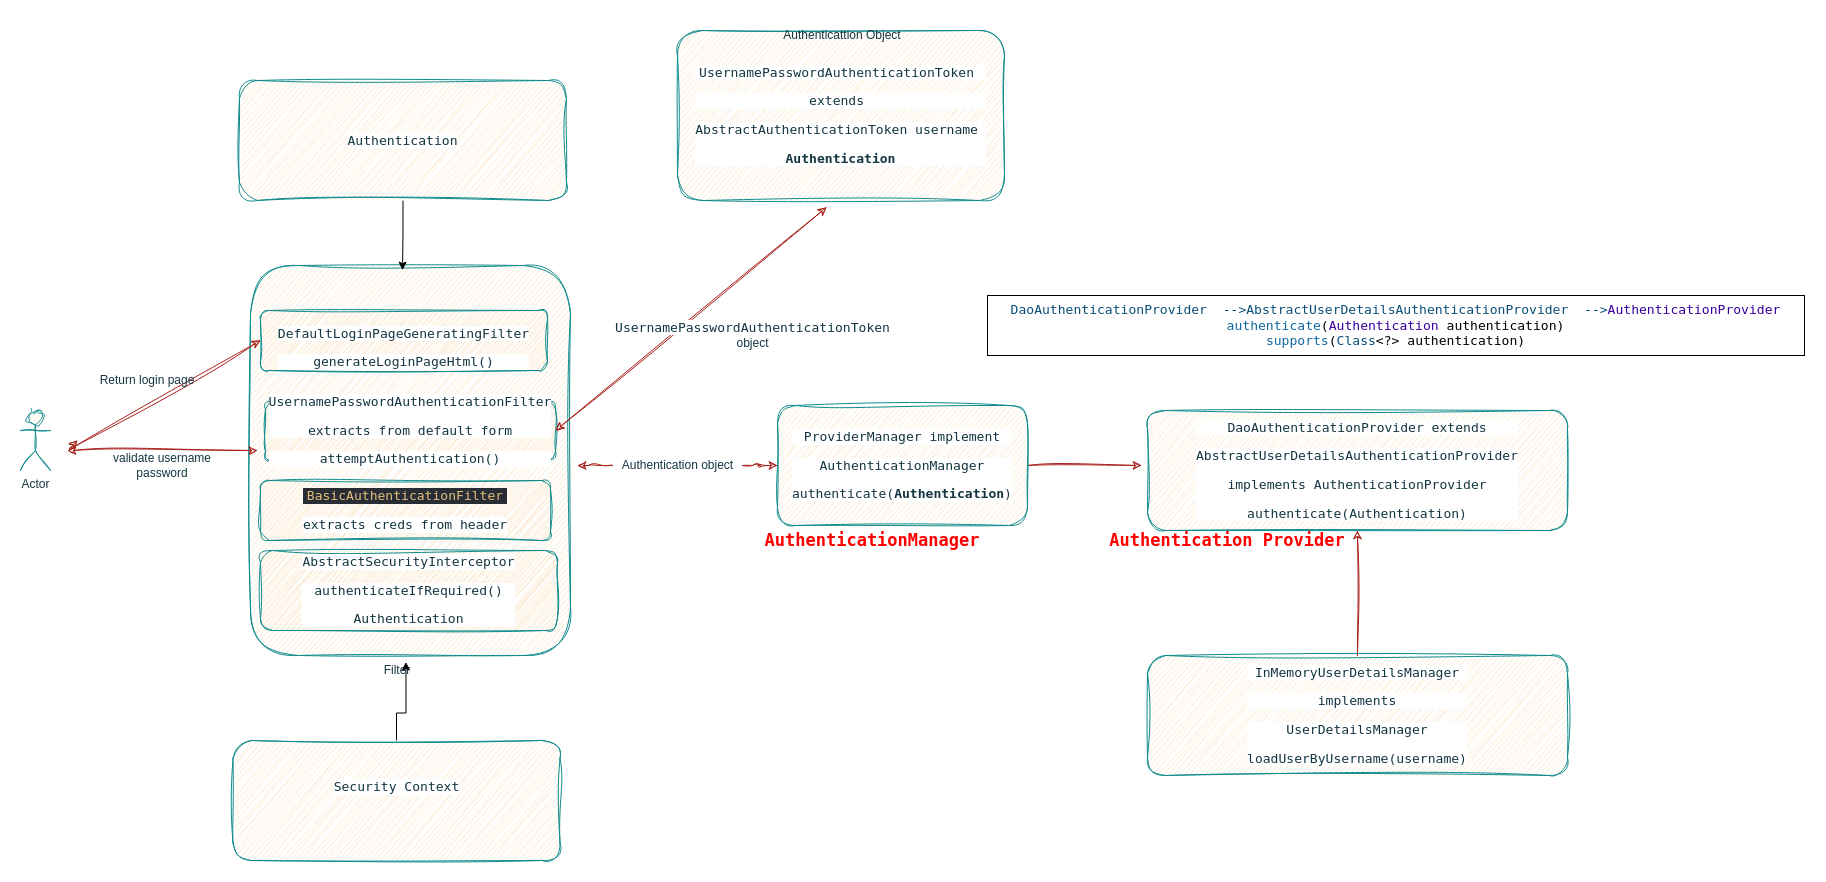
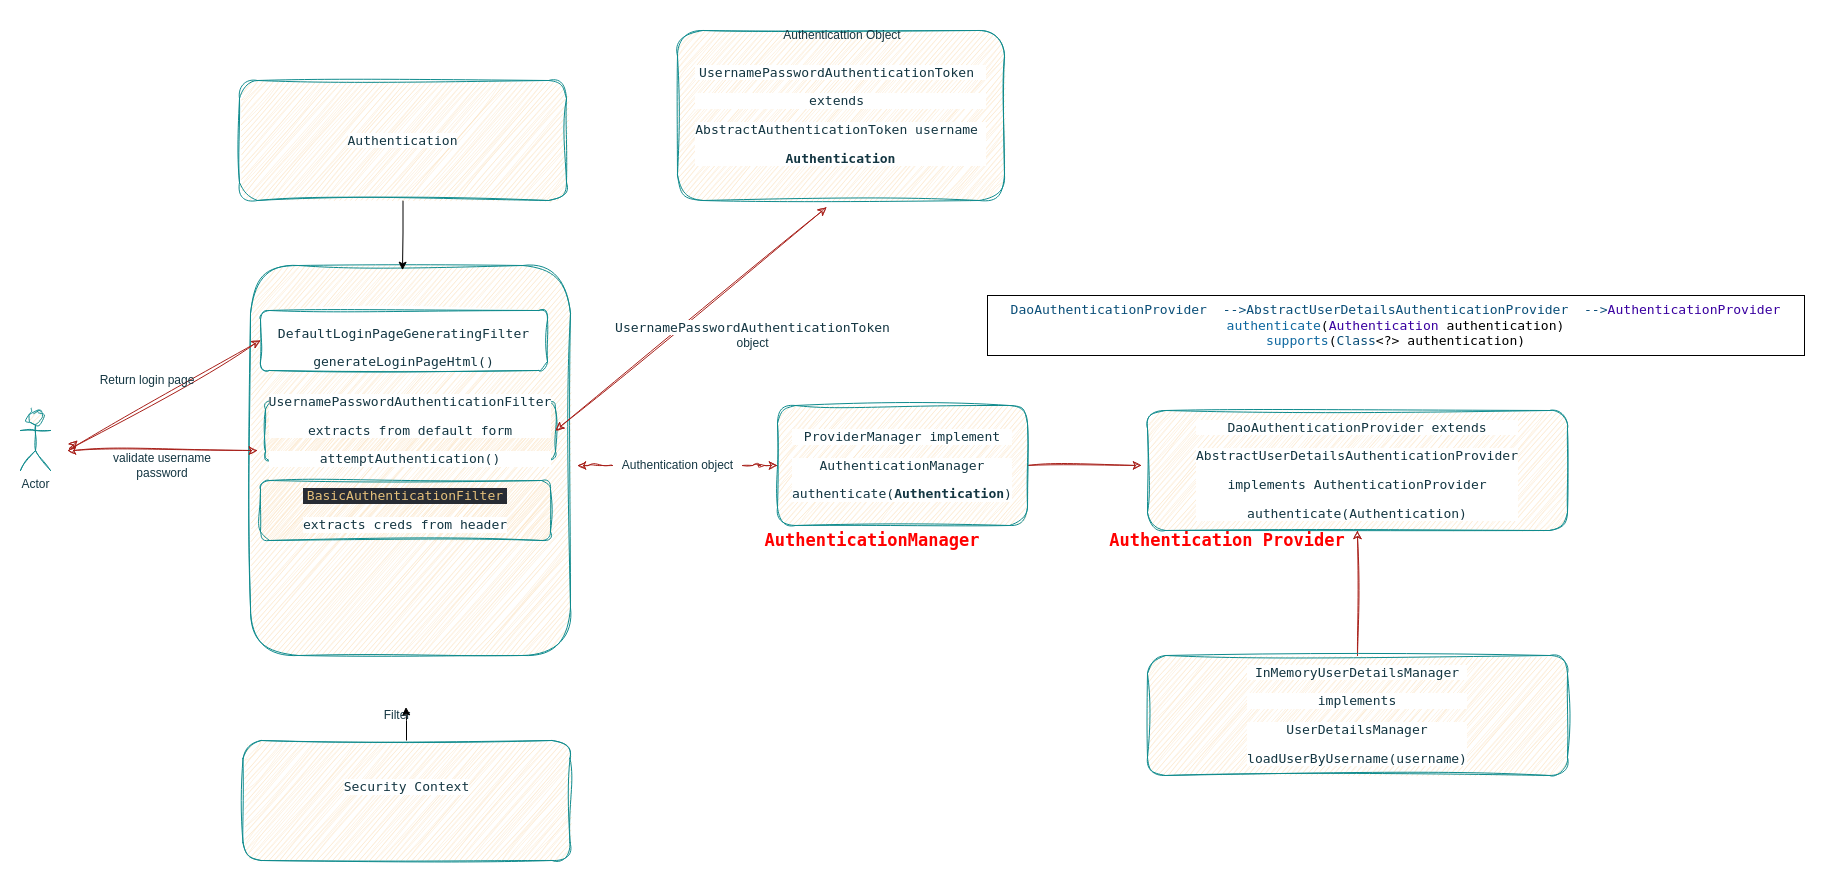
(404, 341) -> (404, 341)
(409, 591) -> none
(398, 671) -> (398, 716)
(397, 801) -> (407, 801)
